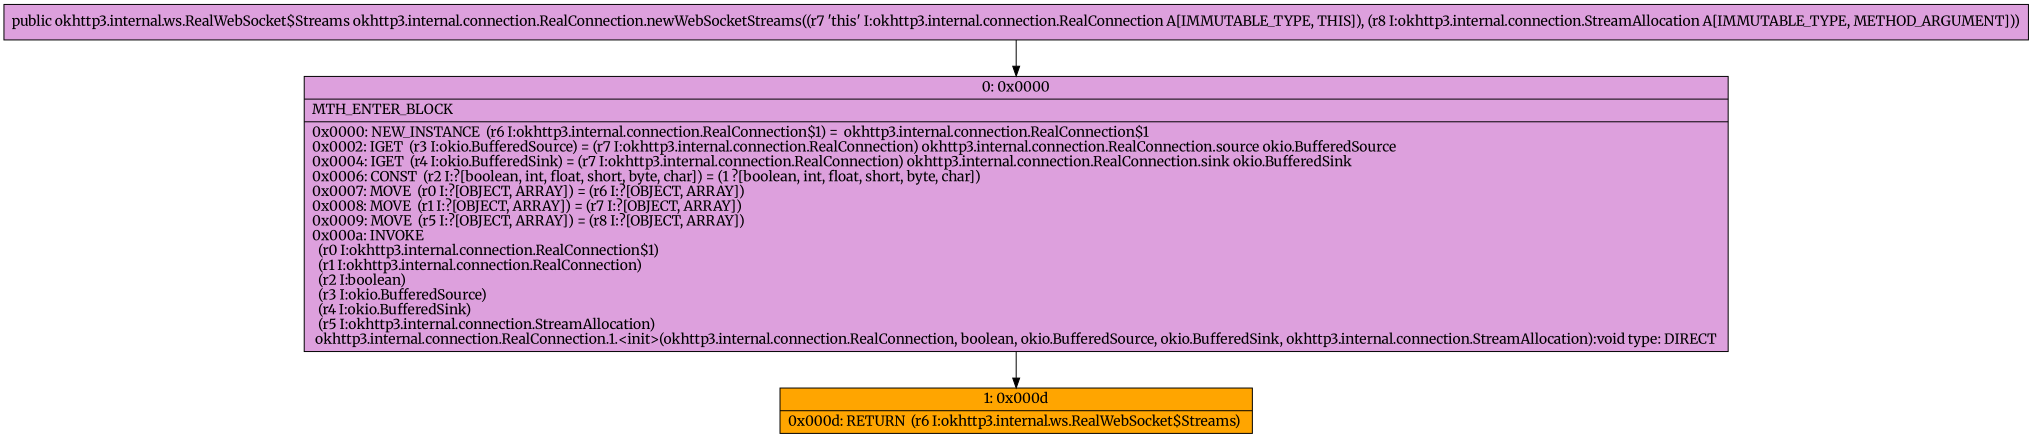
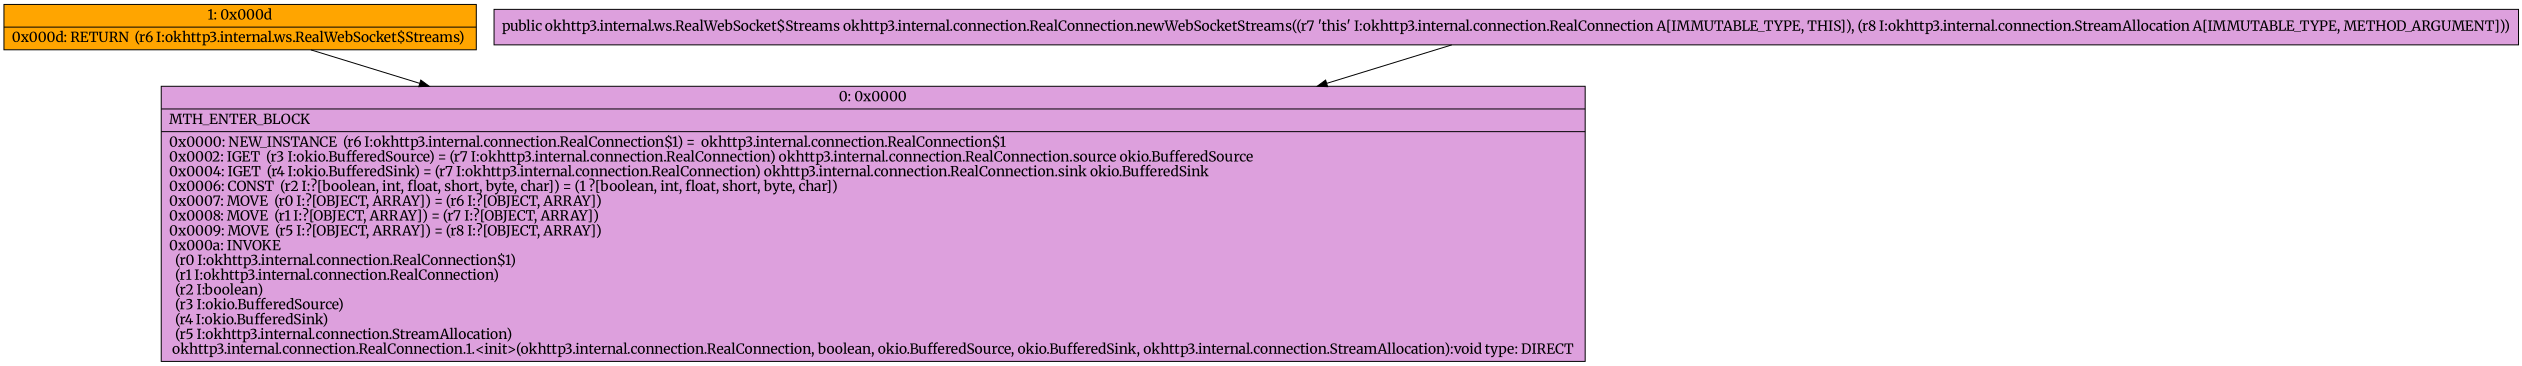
(1016, 365) -> (365, 67)
